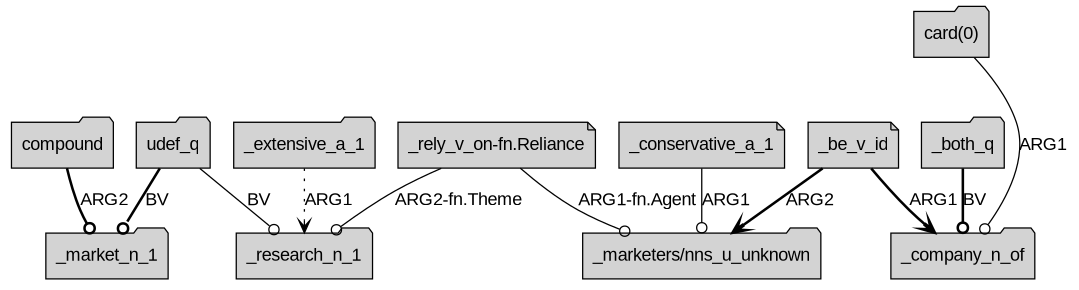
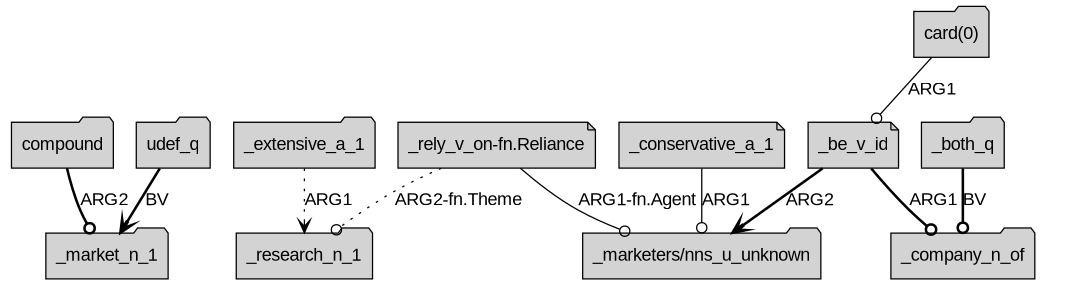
(1019, 138) -> (906, 86)
(389, 194) -> (389, 194)
(144, 195) -> (144, 195)
(235, 197) -> none
(898, 198) -> (898, 198)
